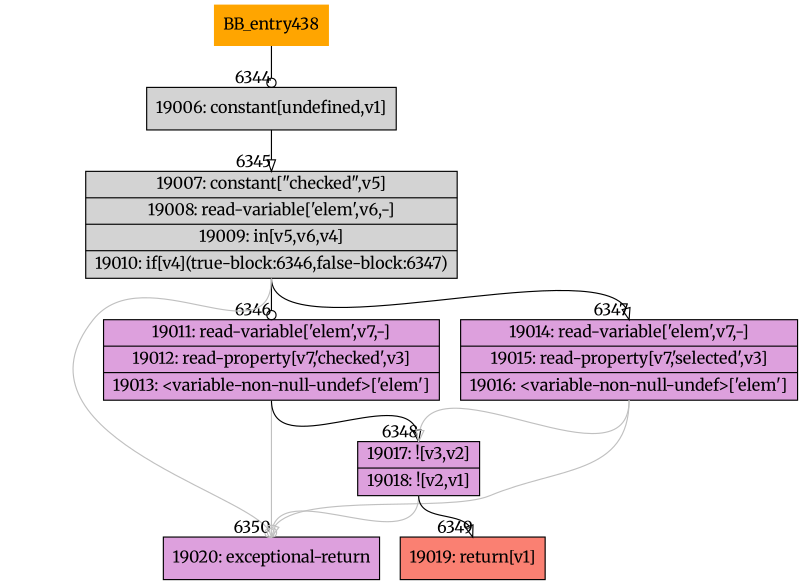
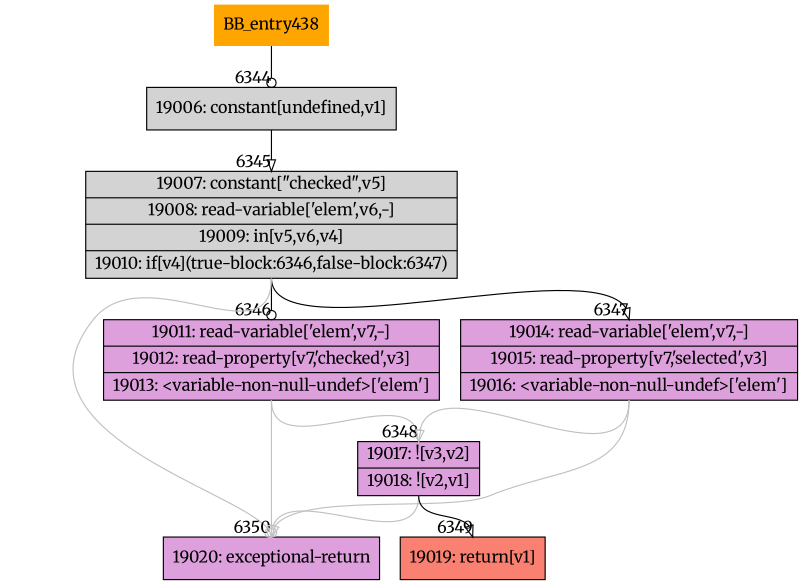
(339, 422) -> (339, 422)
